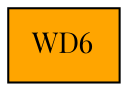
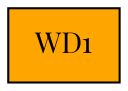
(64, 45) -> (64, 45)
